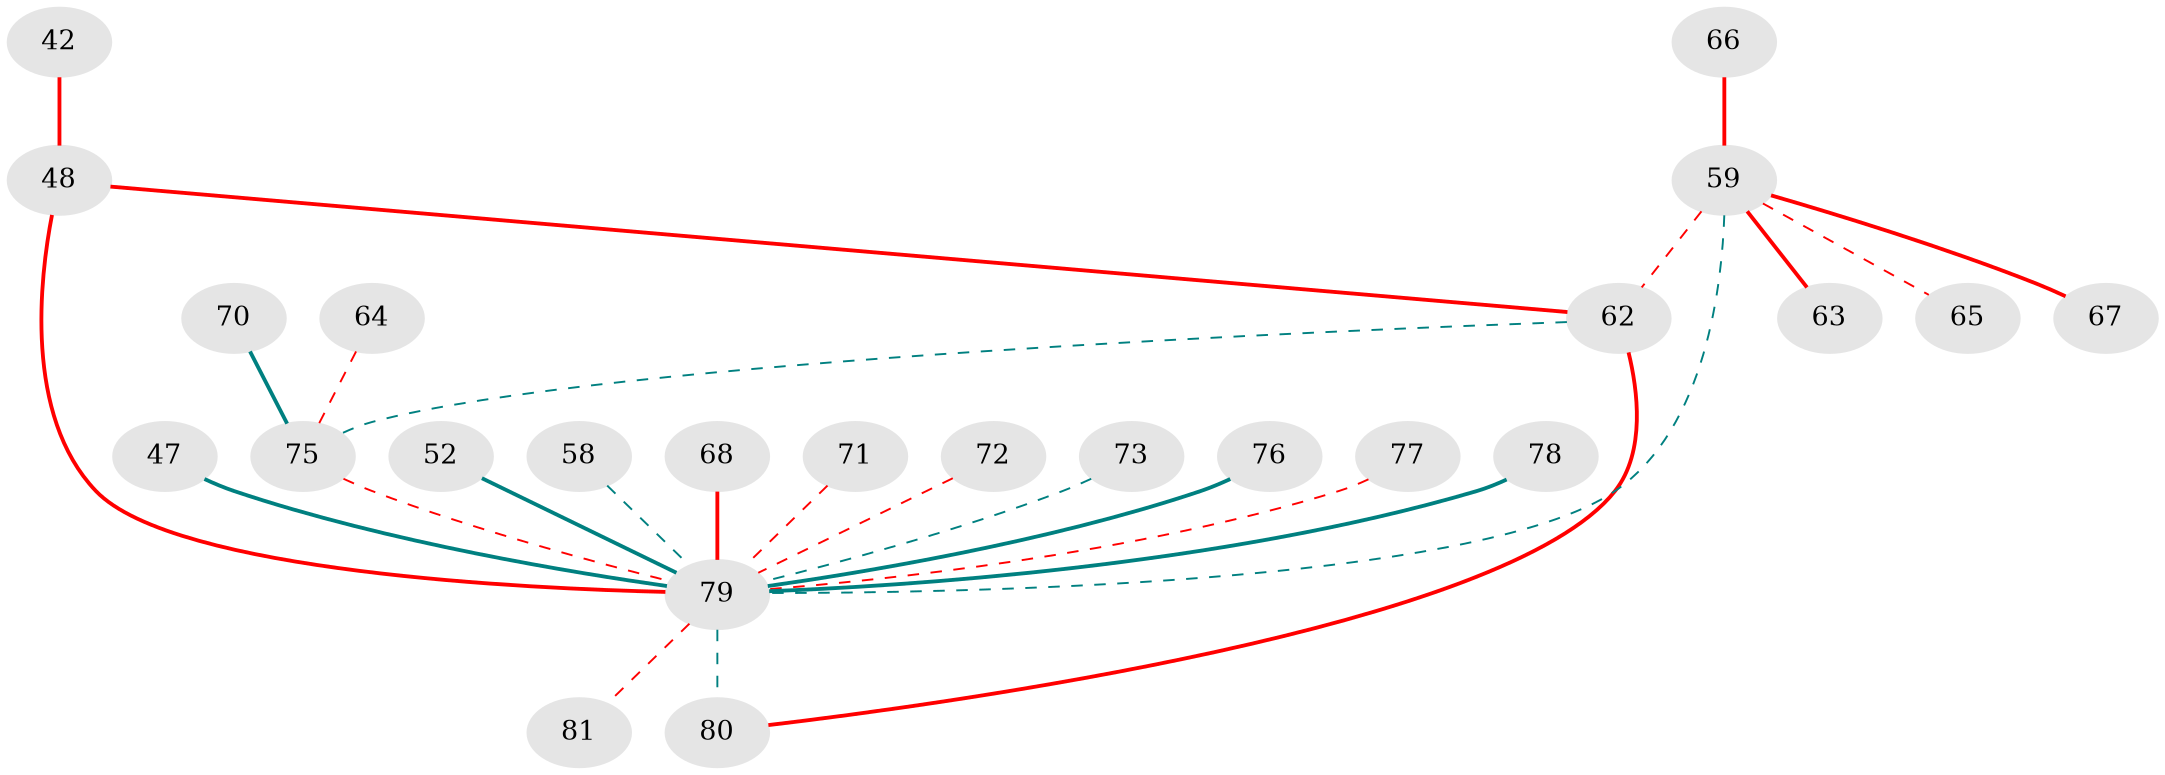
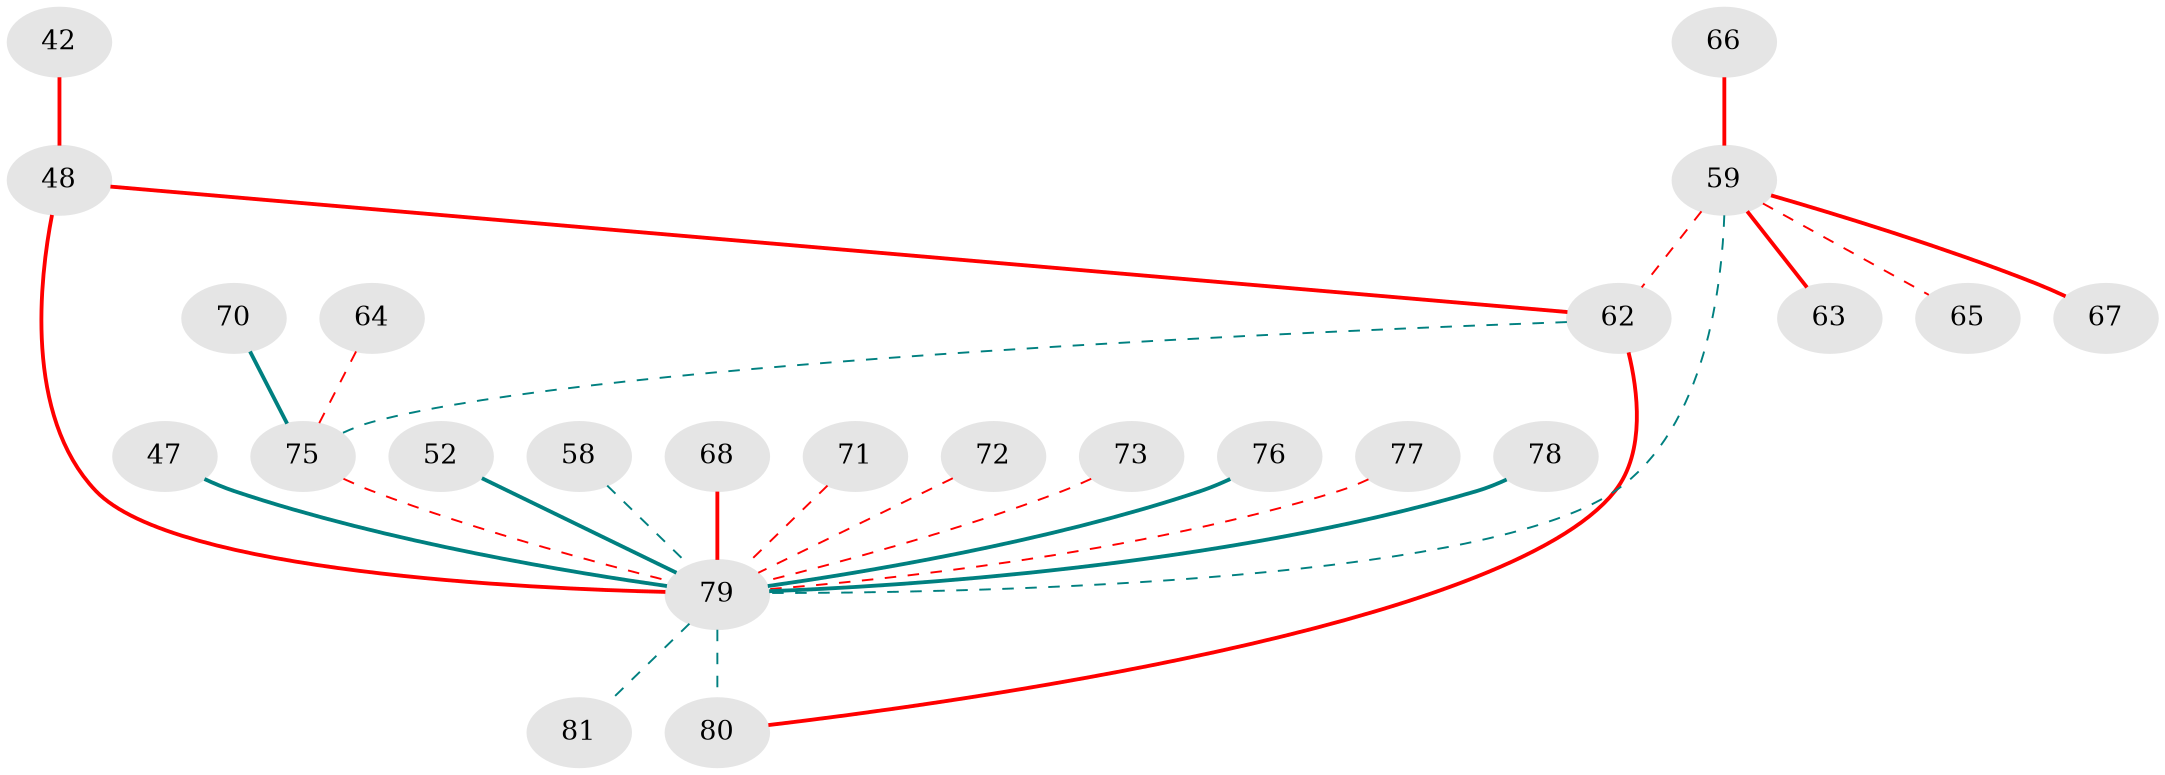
(930, 536) -> (930, 536)
(649, 663) -> (649, 663)
